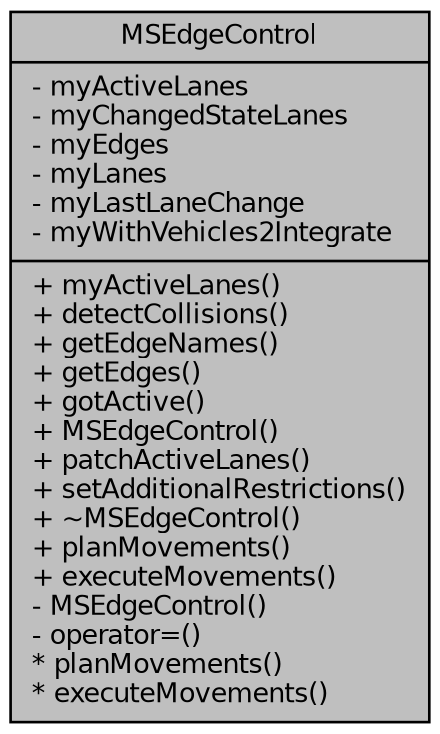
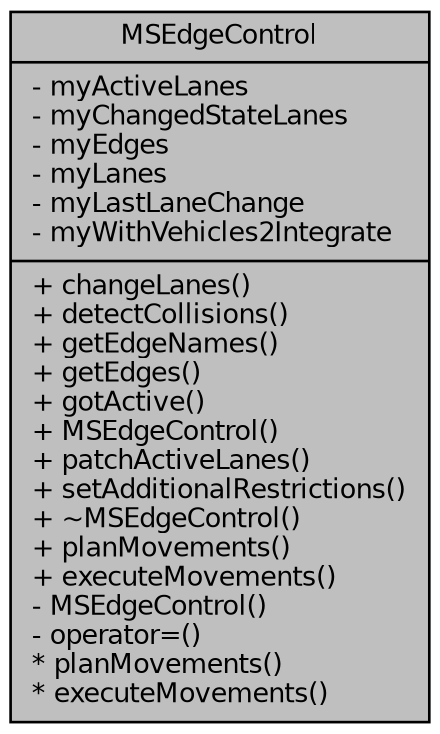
(156, 286) -> (142, 286)
